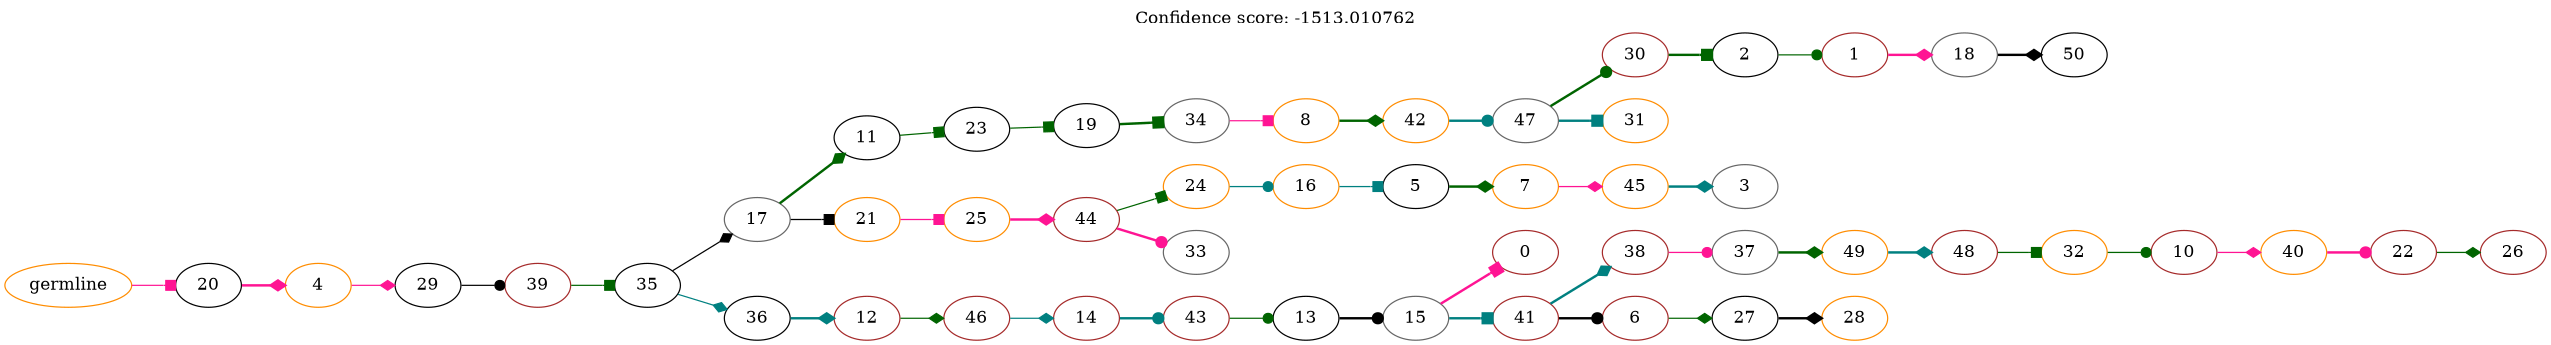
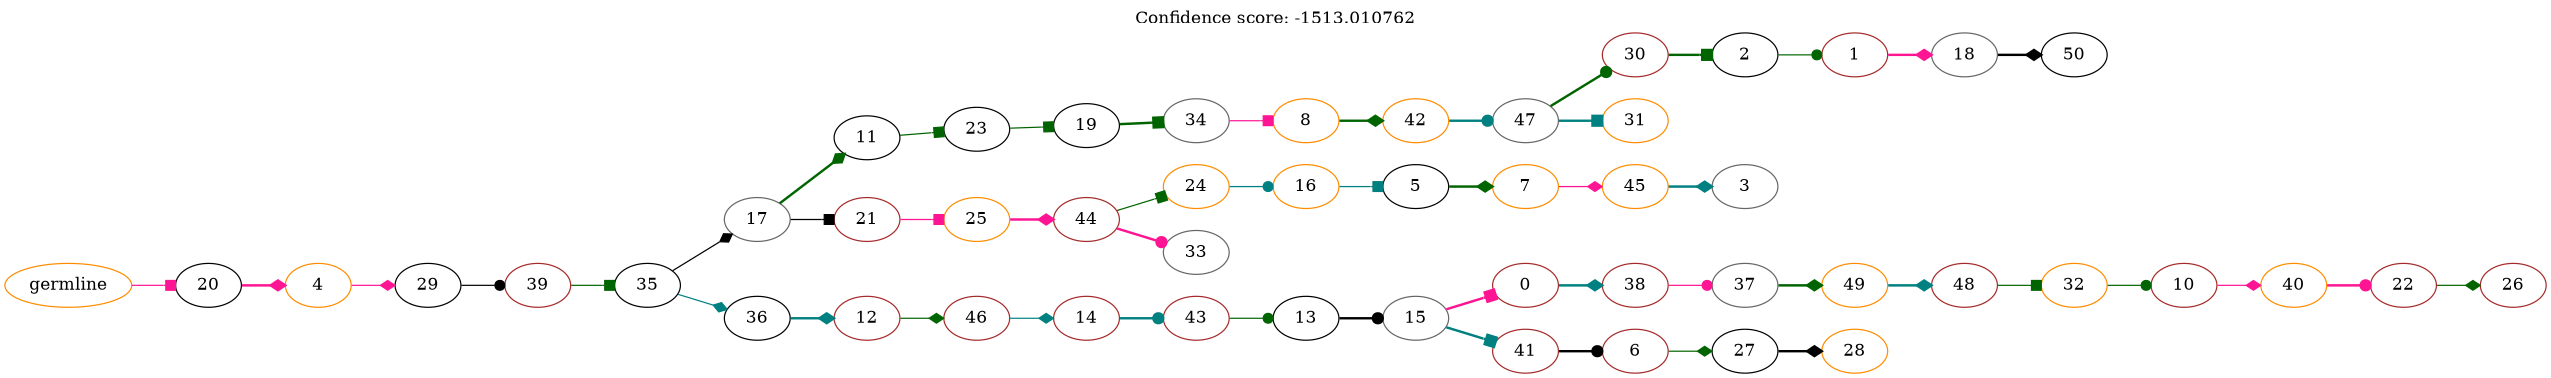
(867, 219) -> (867, 219)
(1574, 289) -> (1573, 285)
